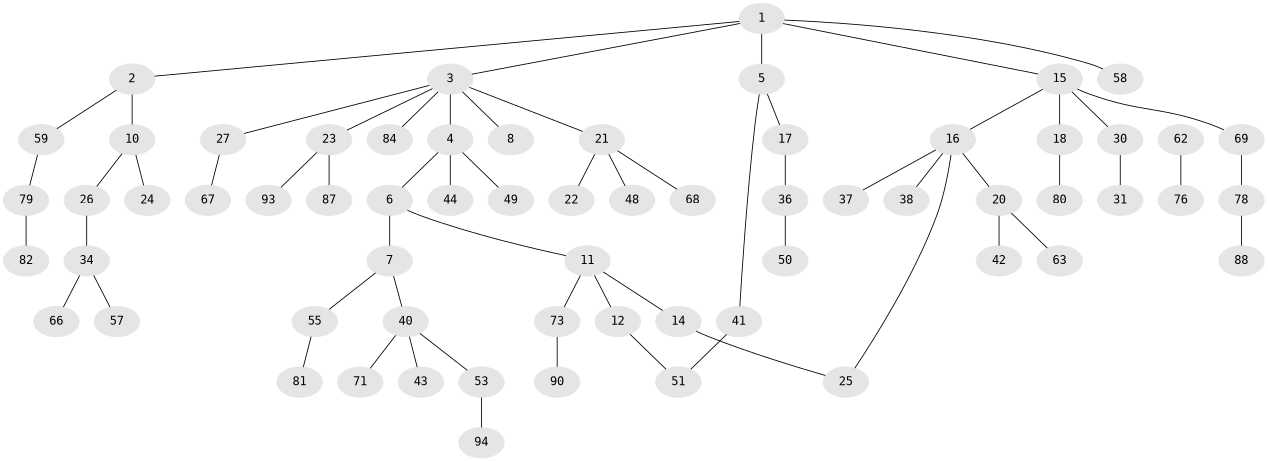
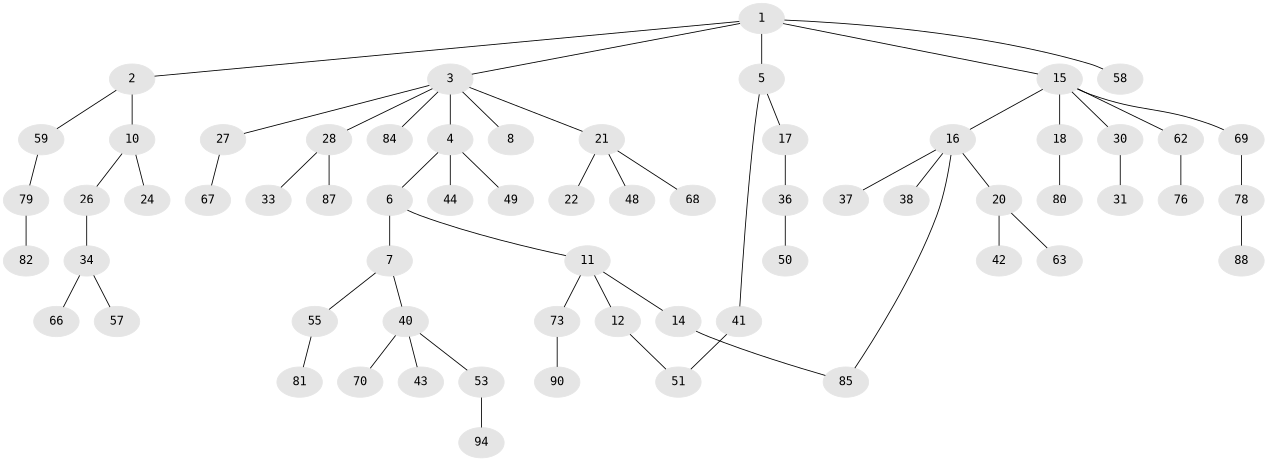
none -> (1120, 109)
(329, 140) -> (329, 140)
(268, 200) -> (268, 200)
(360, 382) -> (360, 382)
(846, 382) -> (846, 382)
